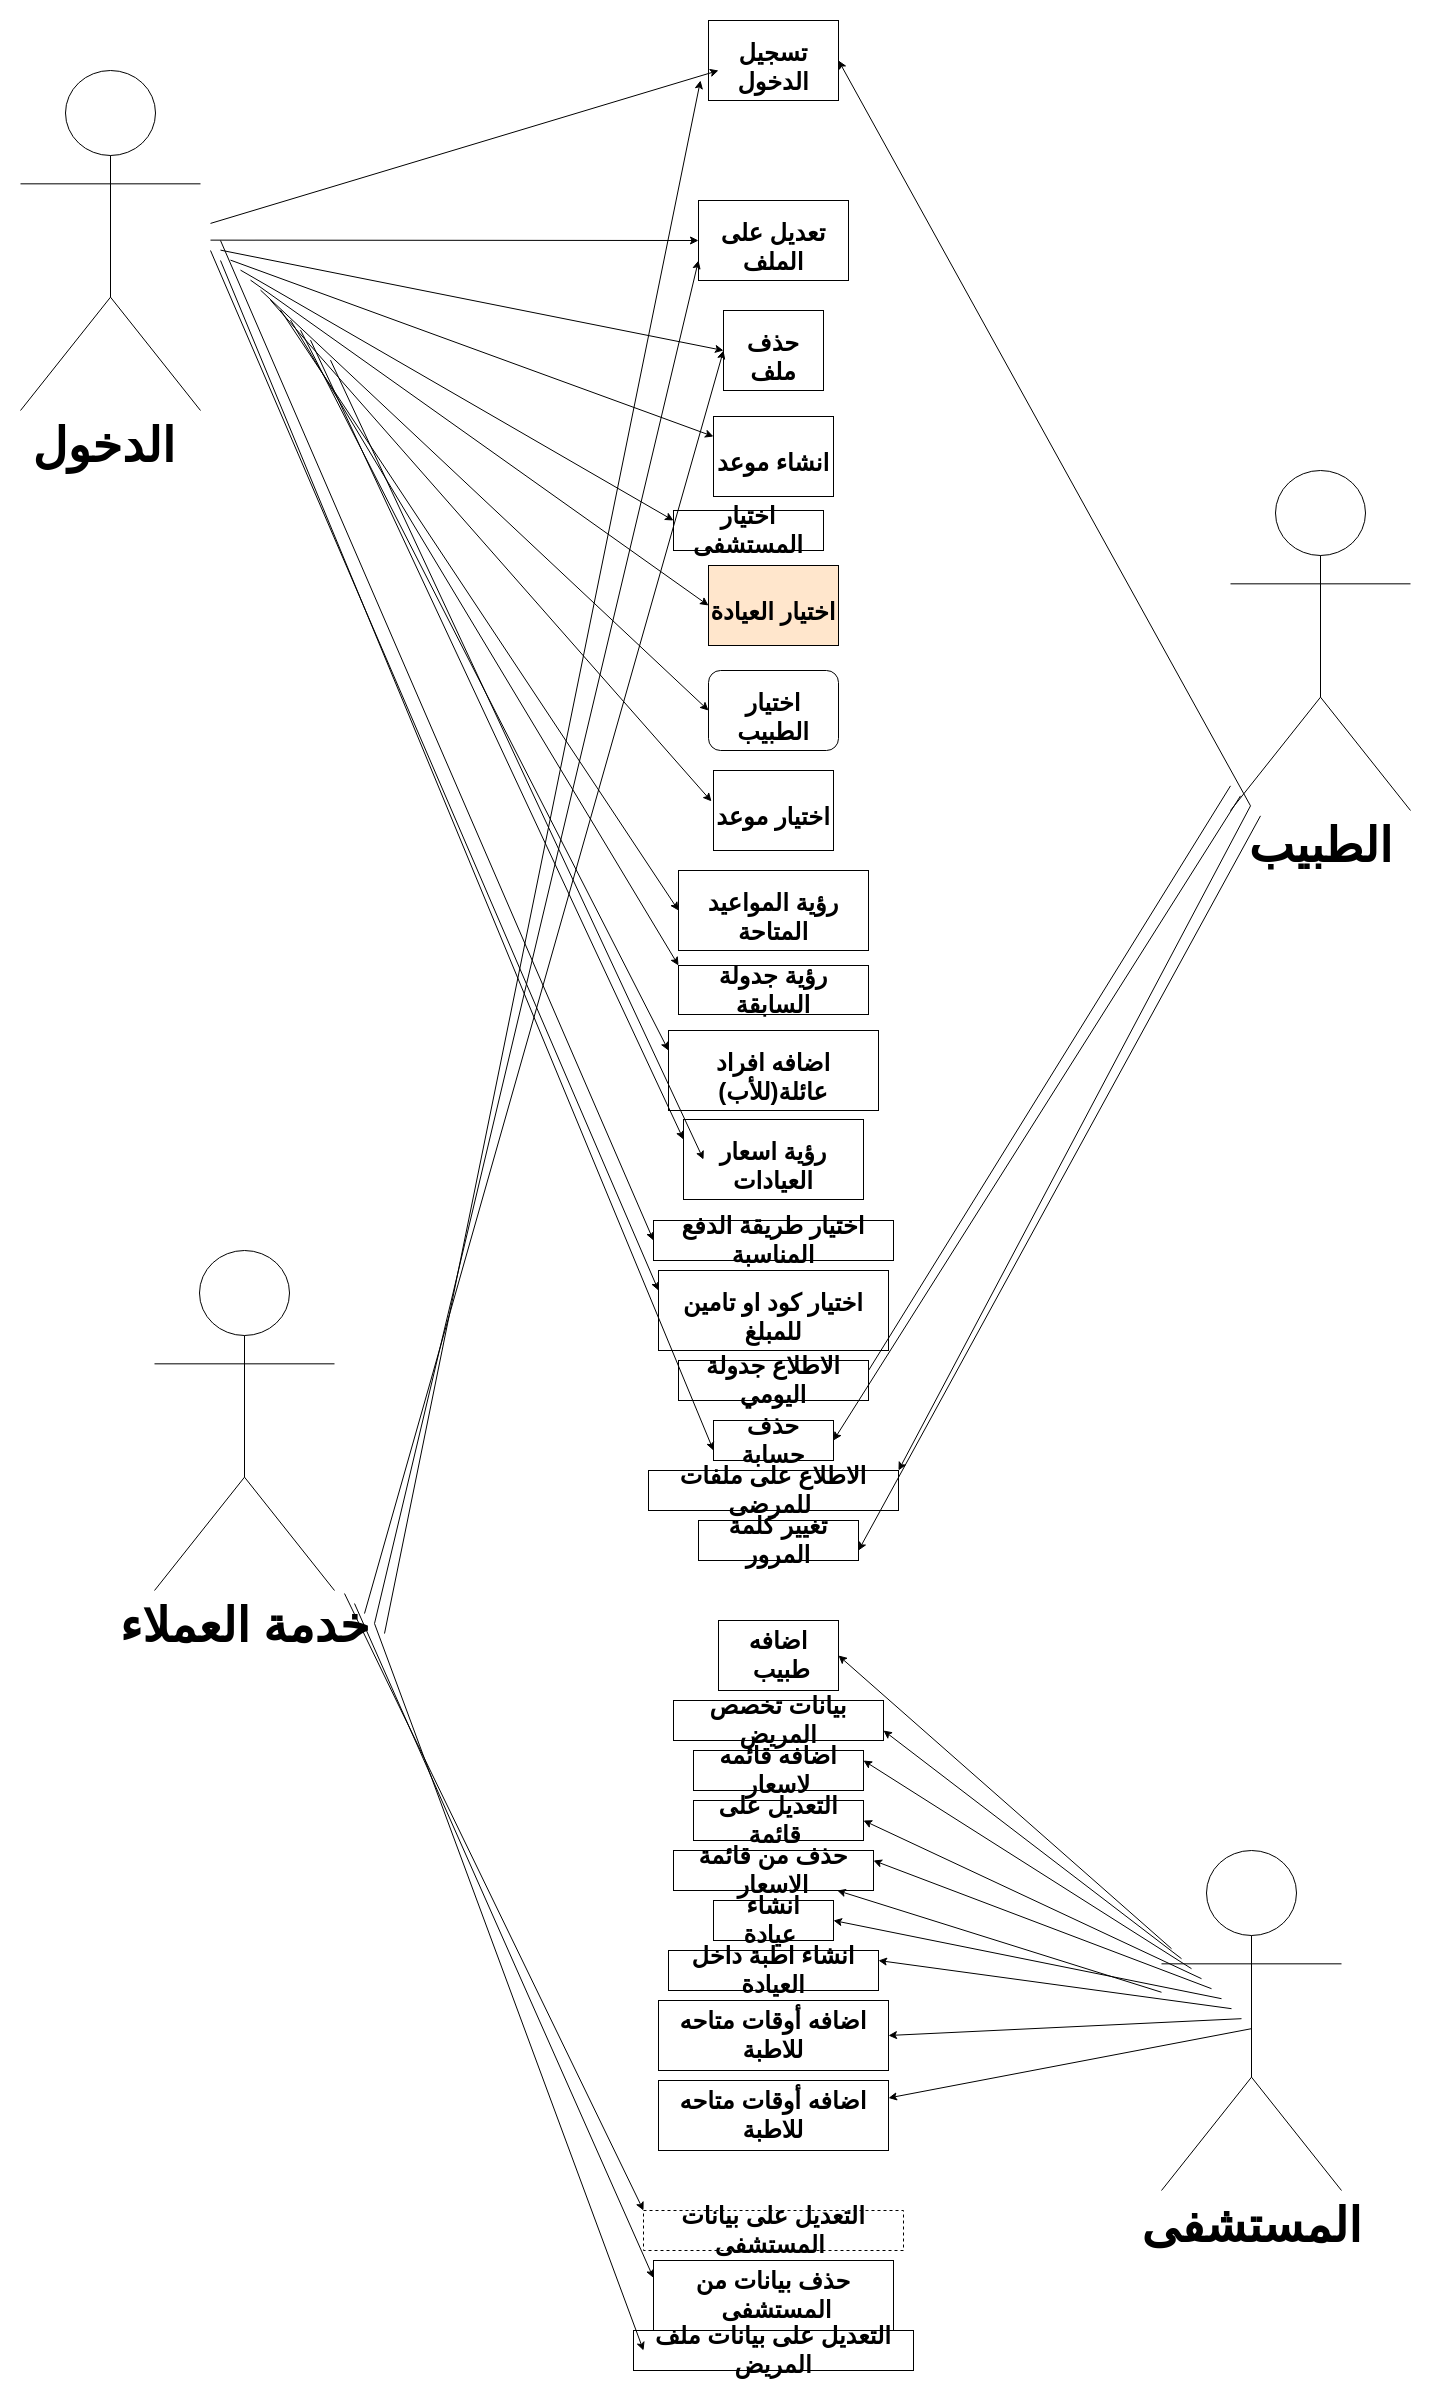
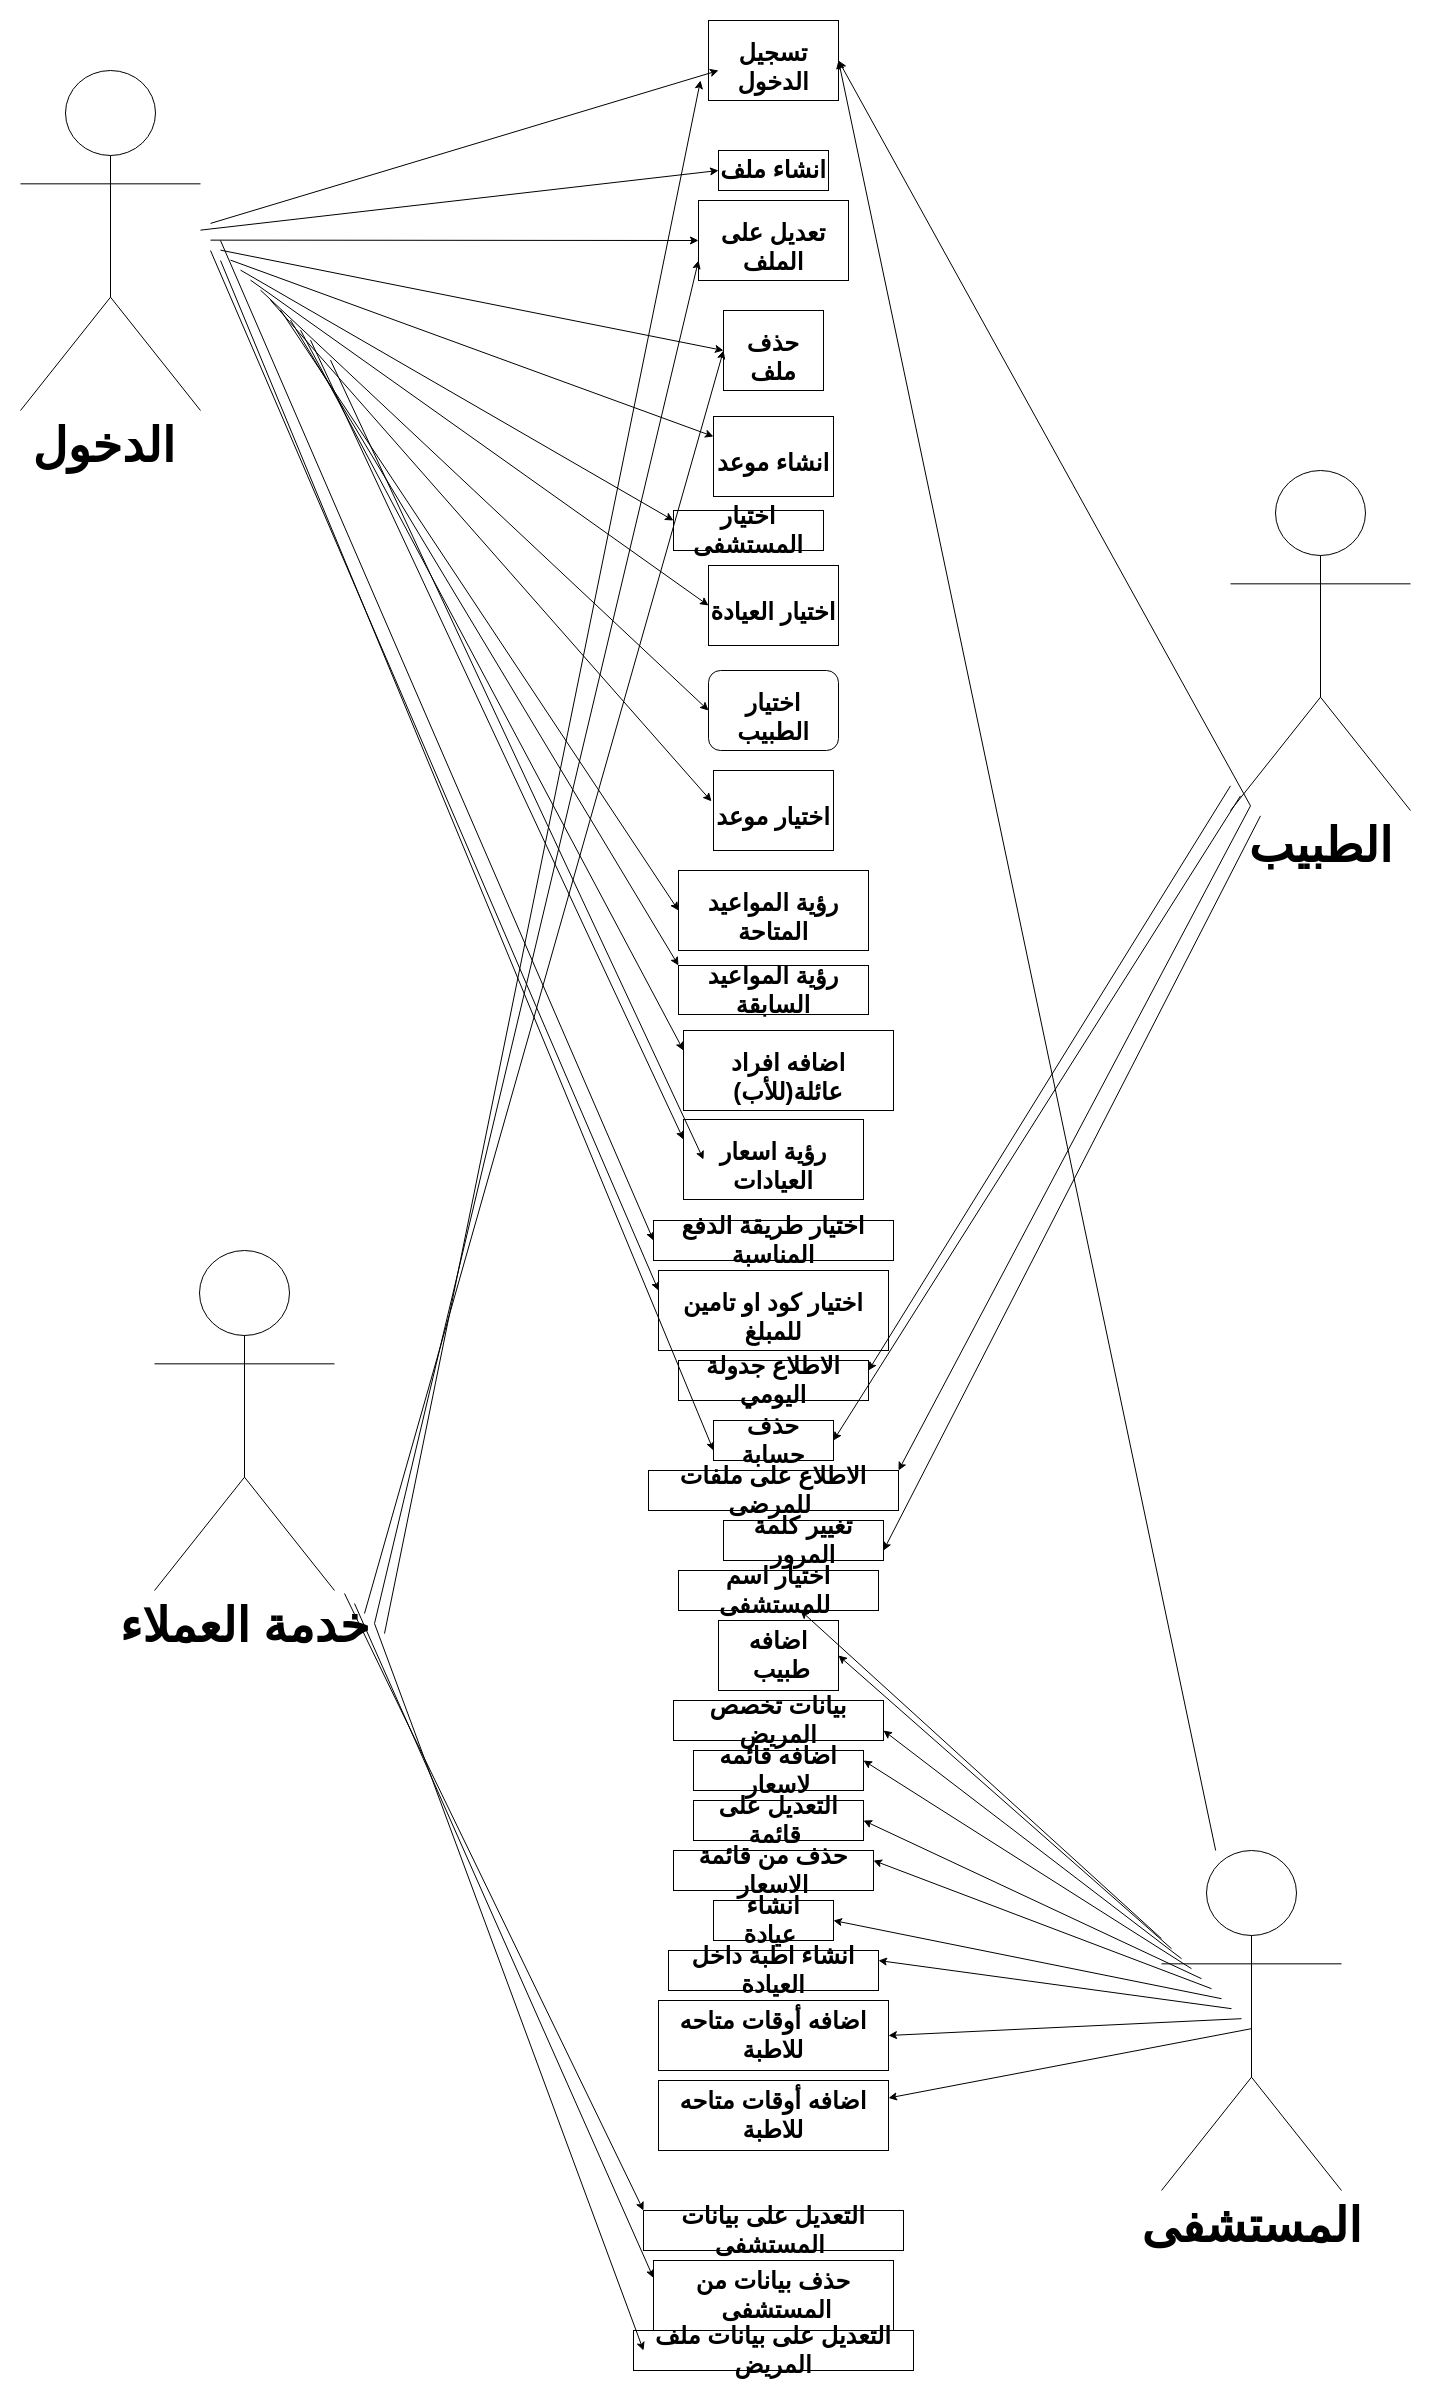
none -> (774, 171)
none -> (456, 201)
(774, 606) -> (774, 606)
(774, 991) -> (774, 991)
(774, 1071) -> (789, 1071)
(871, 1366) -> (873, 1363)
(779, 1541) -> (804, 1541)
none -> (779, 1591)
none -> (966, 1761)
(971, 1933) -> (1028, 959)
(774, 2231) -> (774, 2231)
